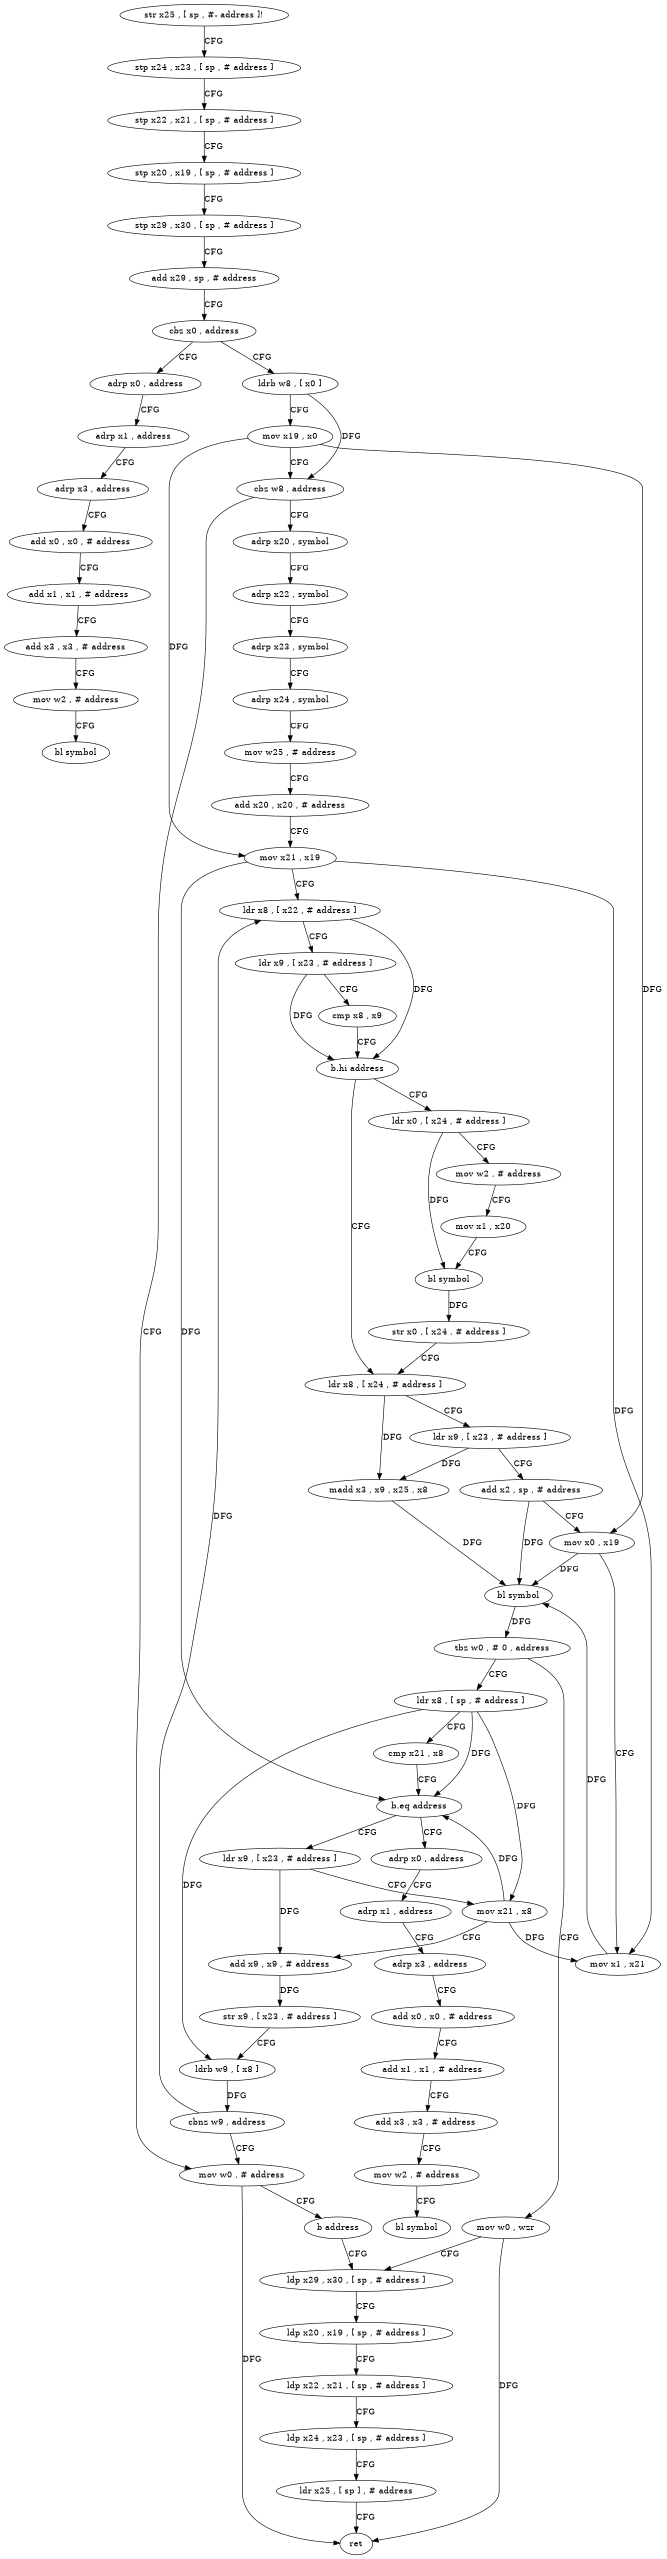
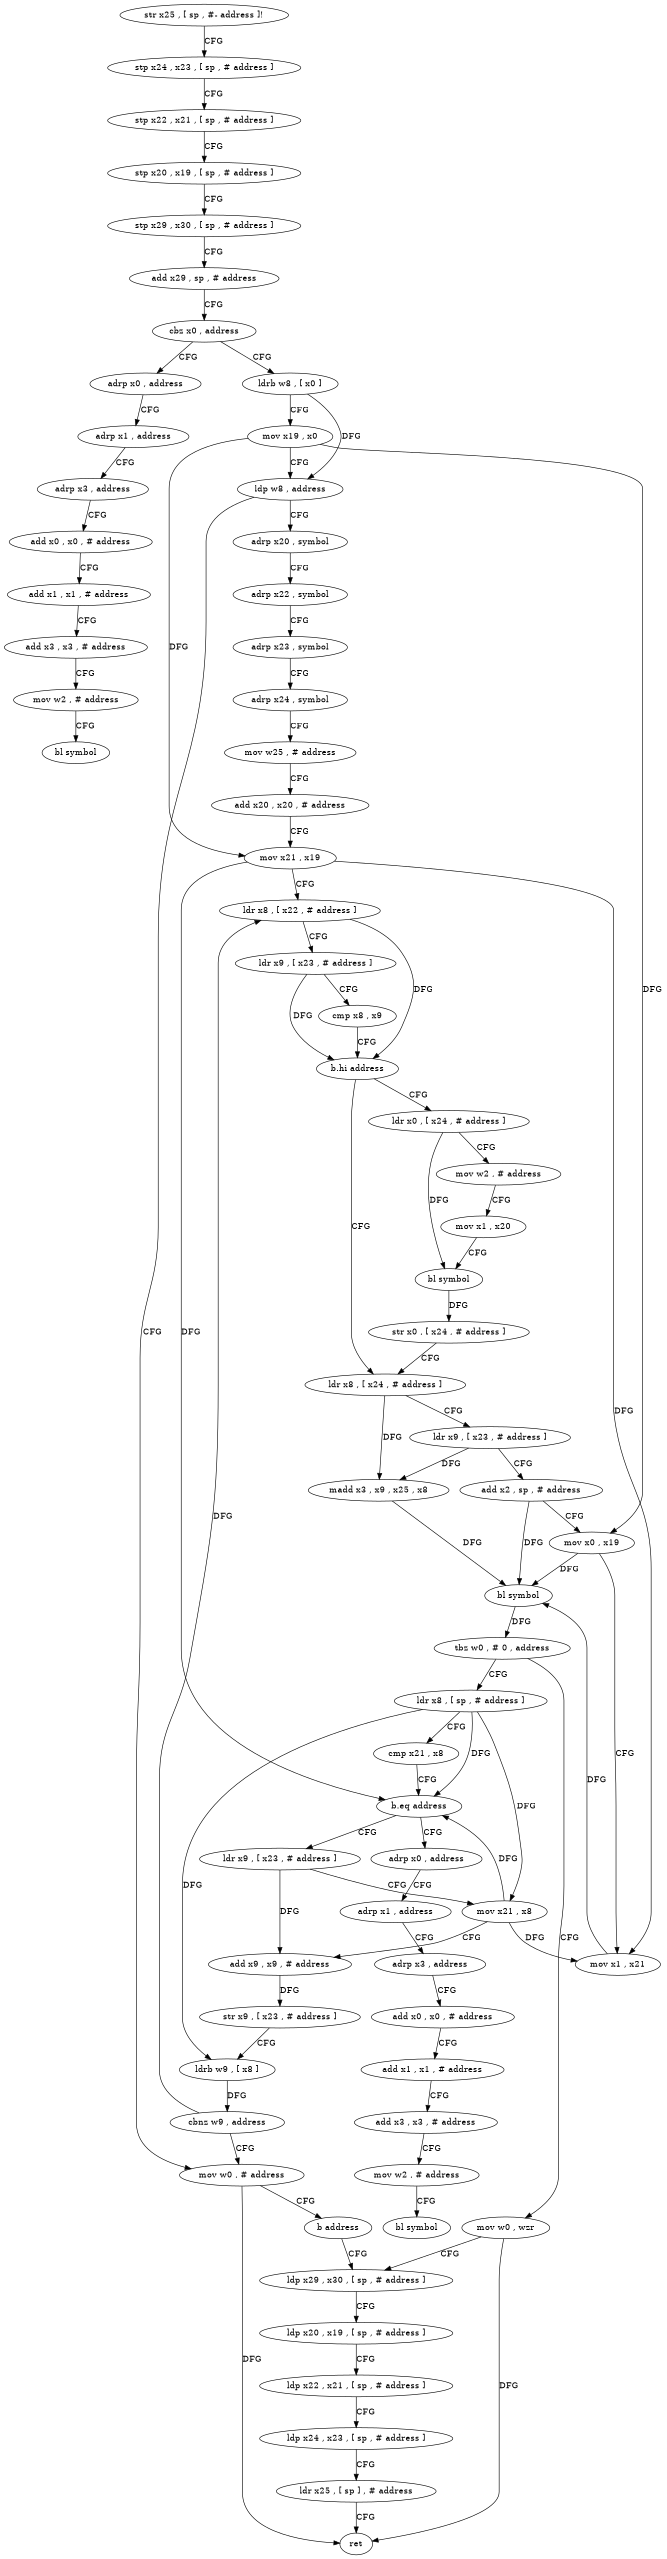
(290, 489) -> (290, 489)
